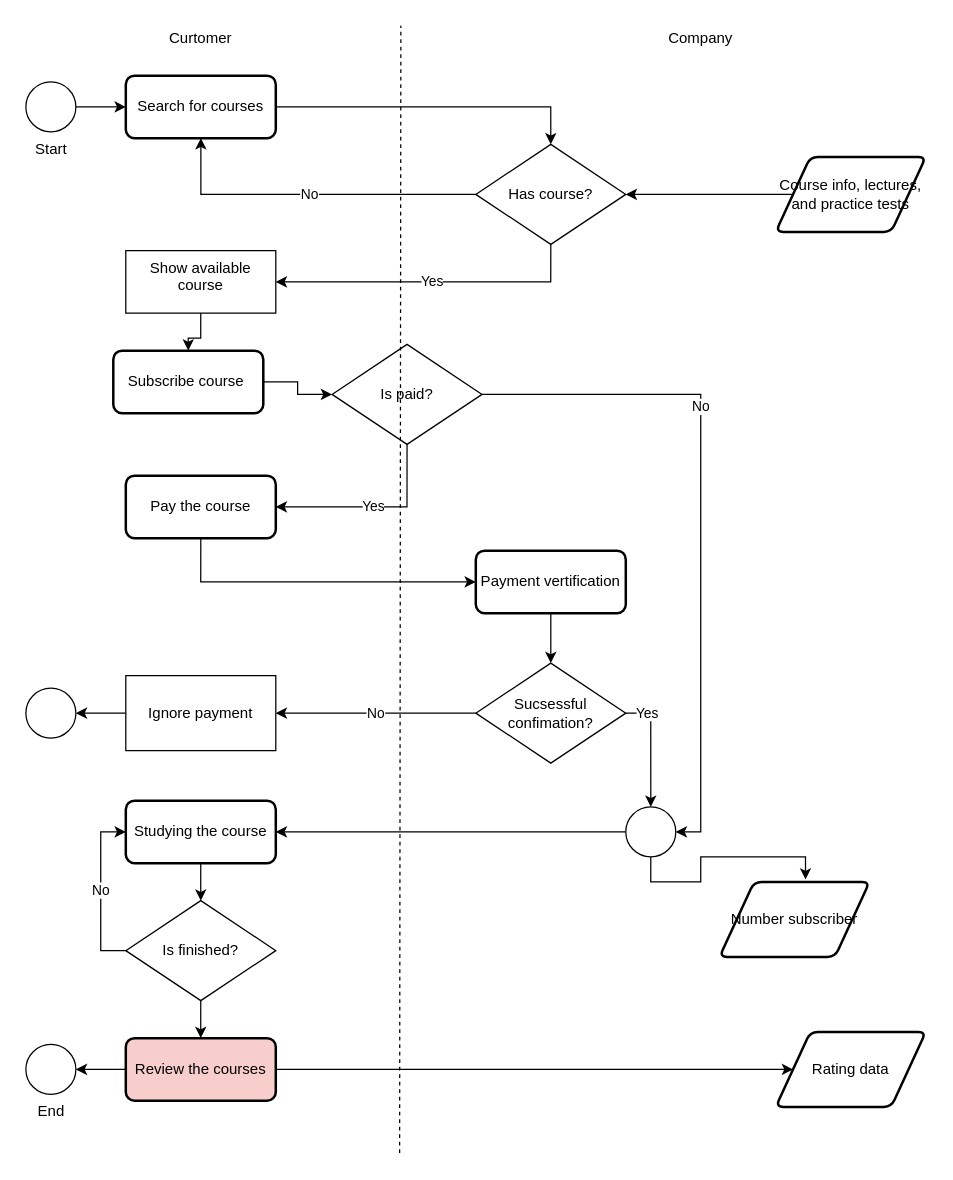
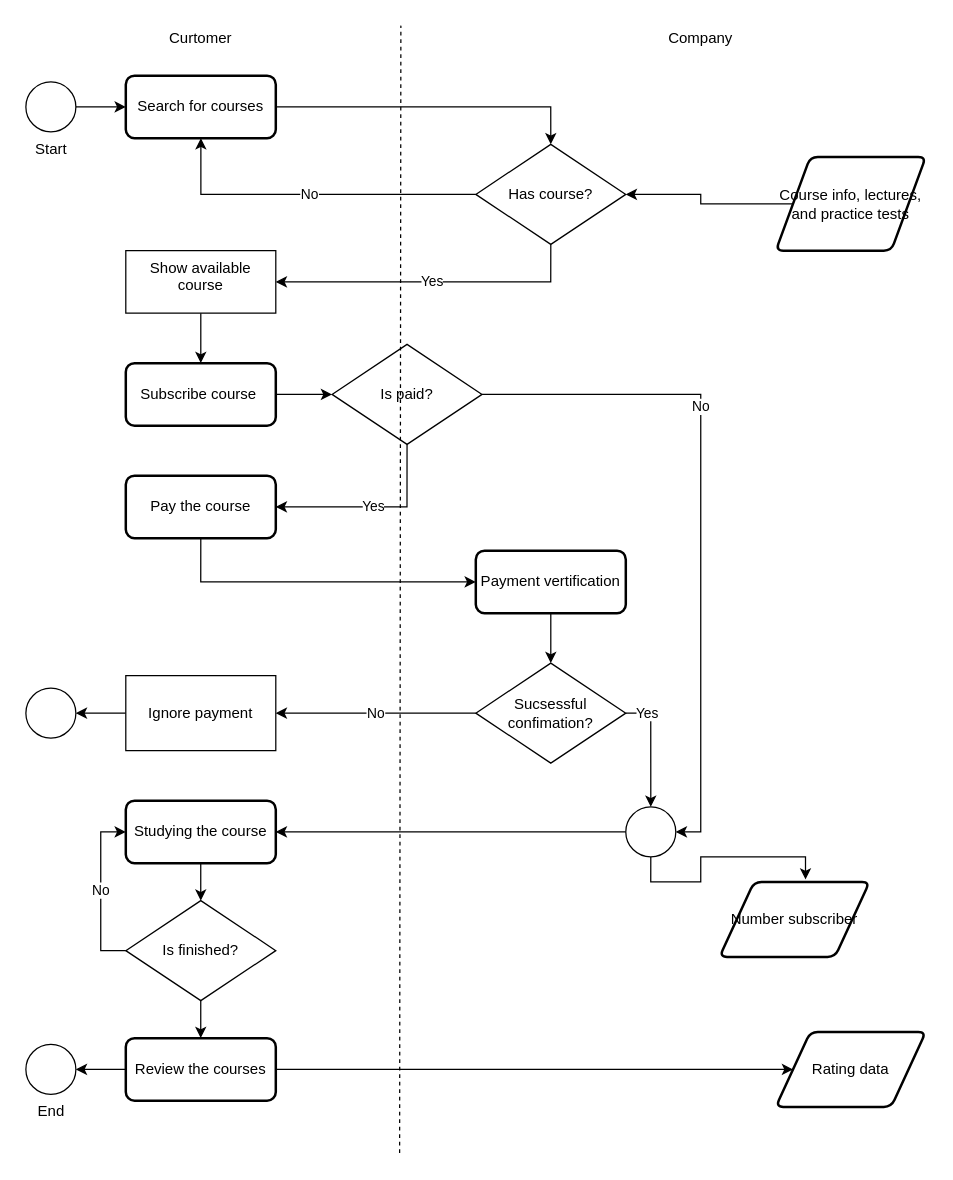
(851, 194) -> (851, 204)
(188, 382) -> (201, 394)
(201, 1069) -> (201, 1069)
